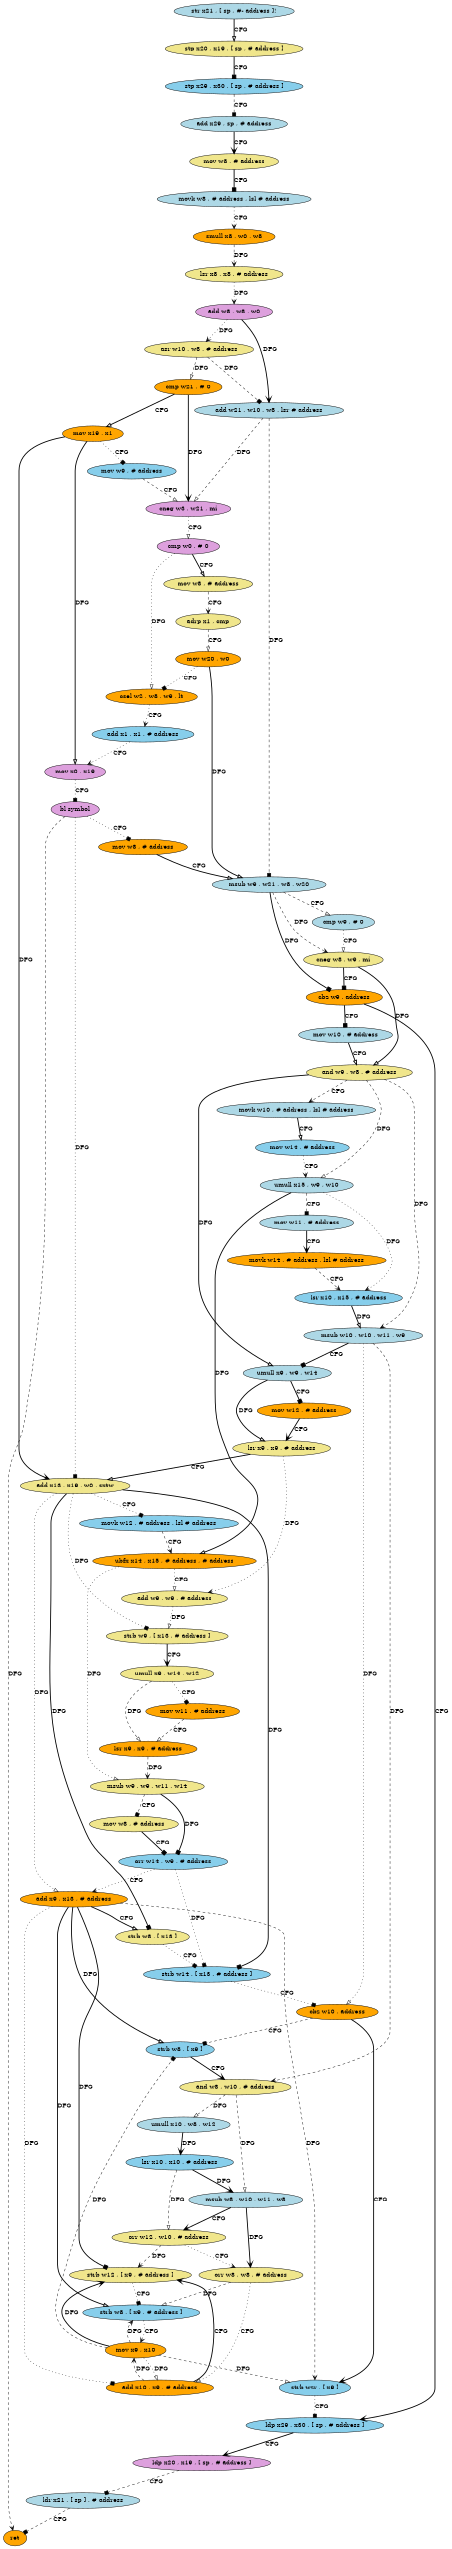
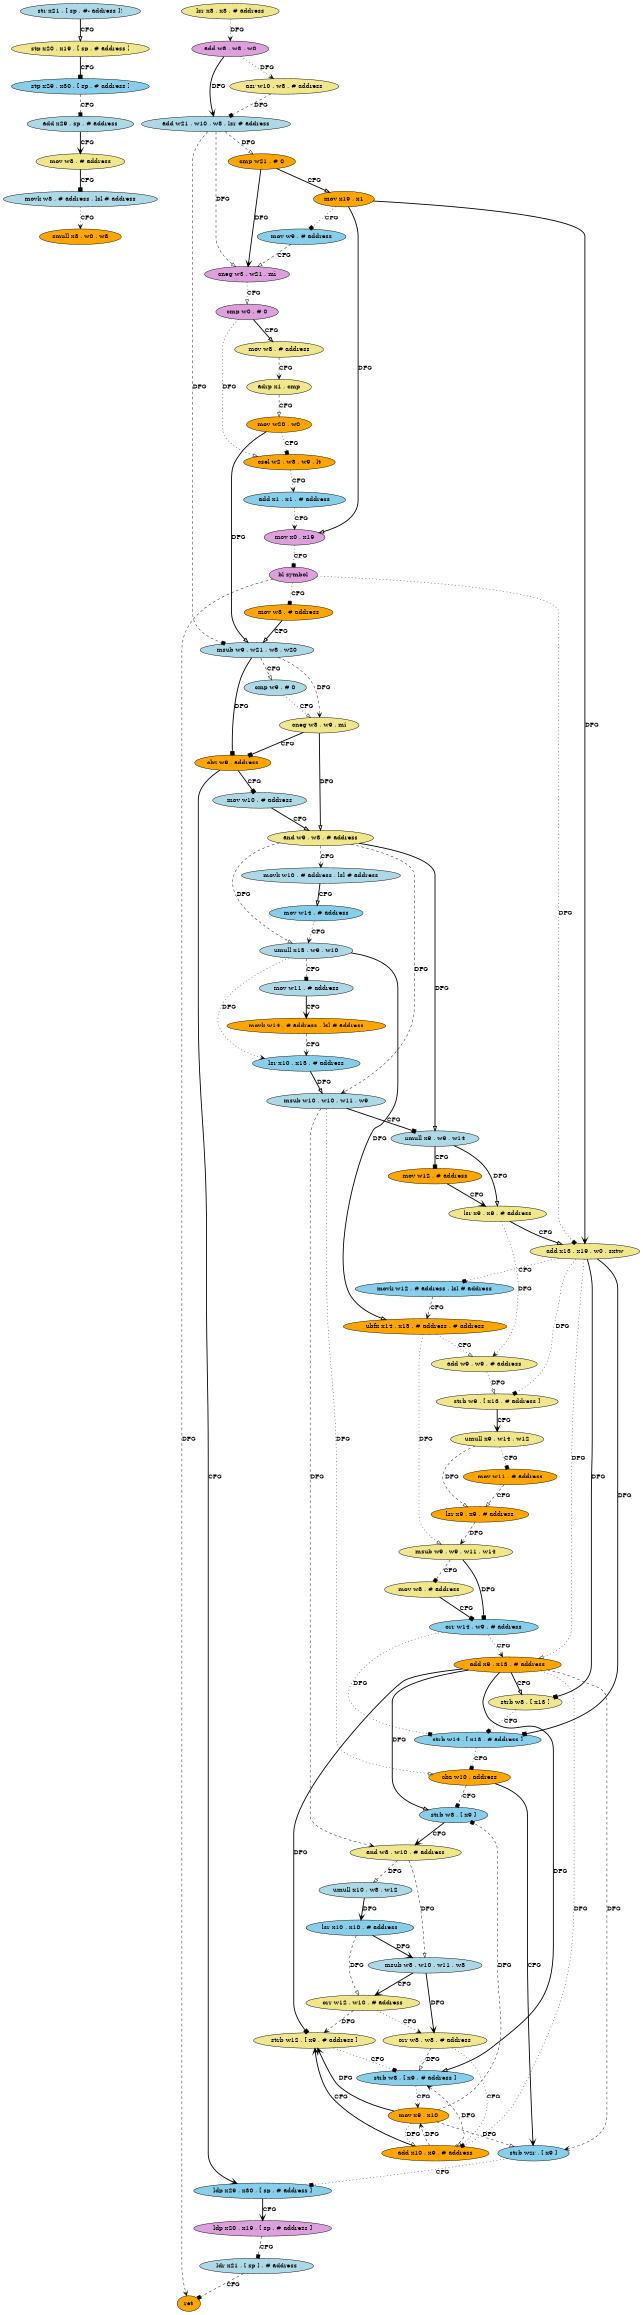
(234, 253) -> none
(194, 366) -> (237, 141)
(127, 2333) -> (457, 2114)
